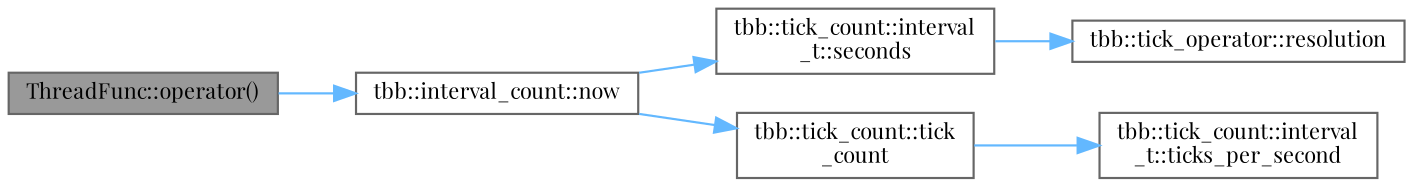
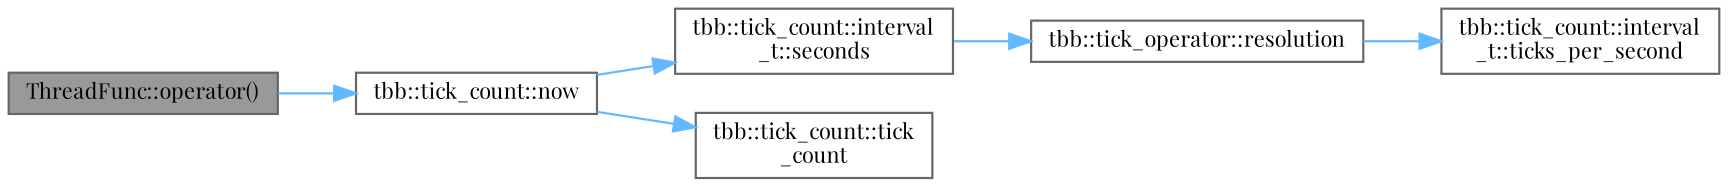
(497, 93) -> (476, 93)
(1026, 145) -> (1391, 41)
